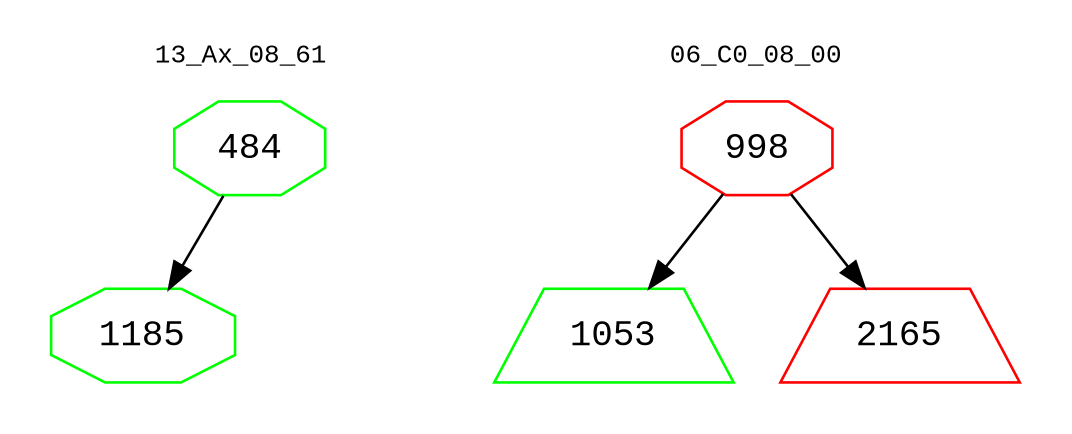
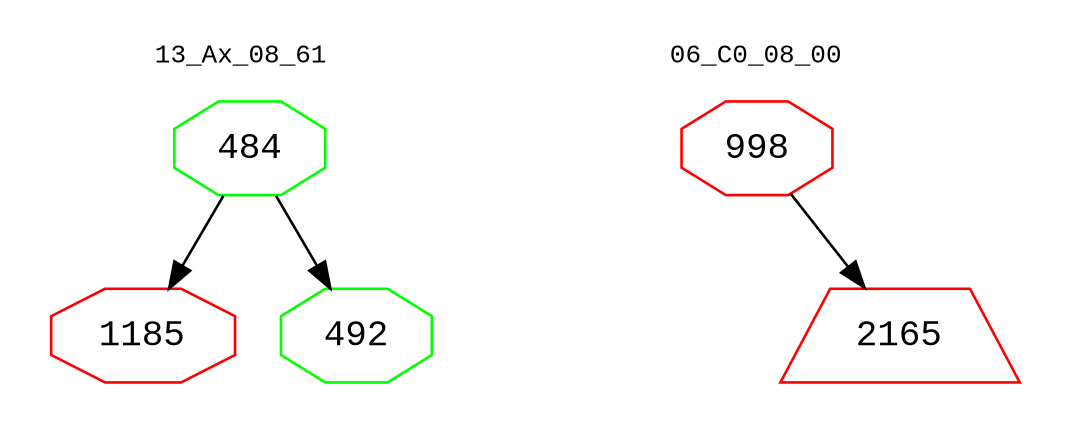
(143, 336) -> (143, 336)
none -> (356, 336)
(614, 336) -> none
